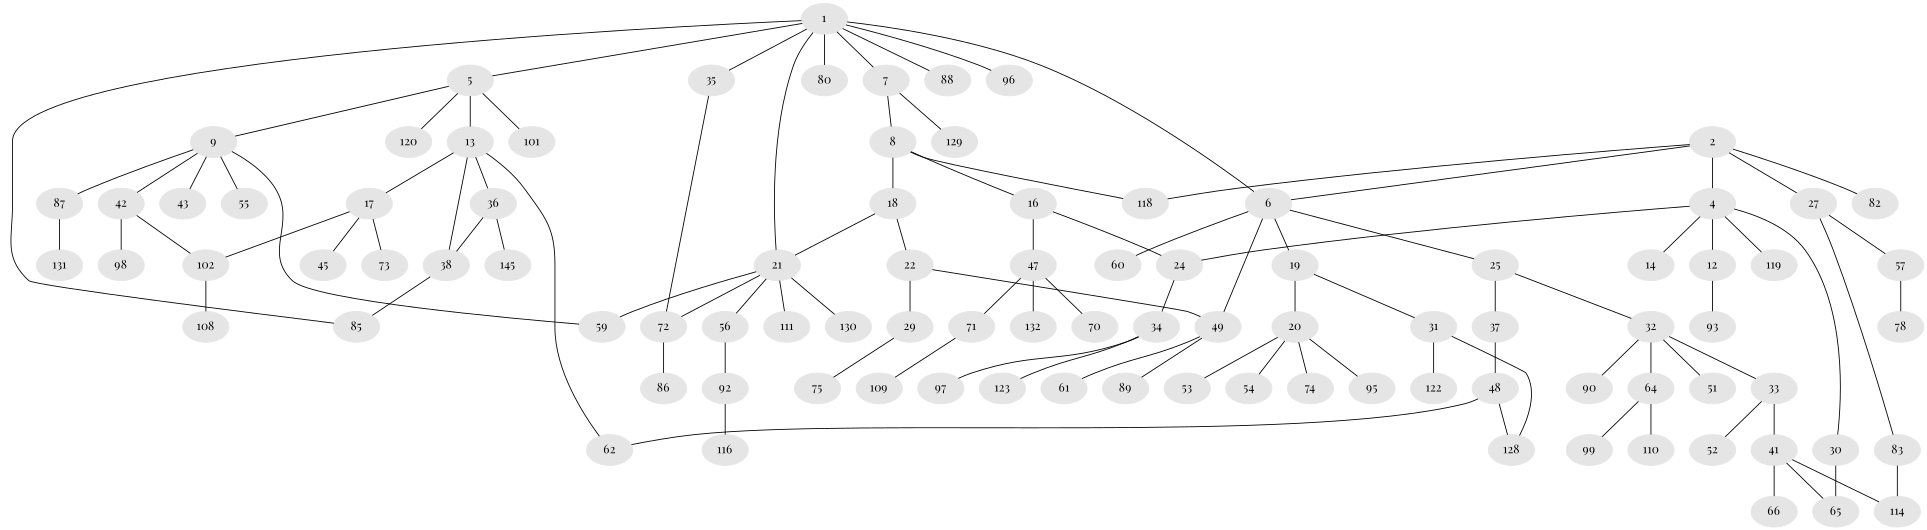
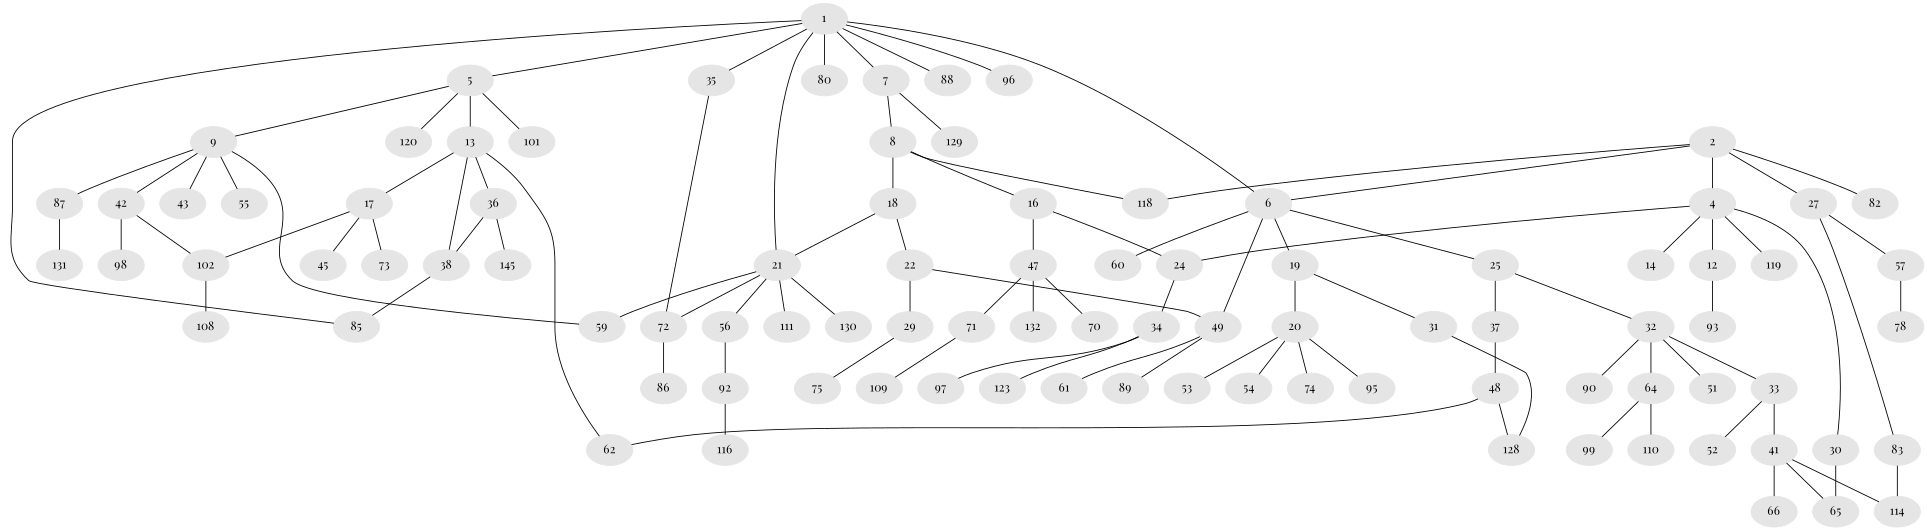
(1434, 388) -> none
